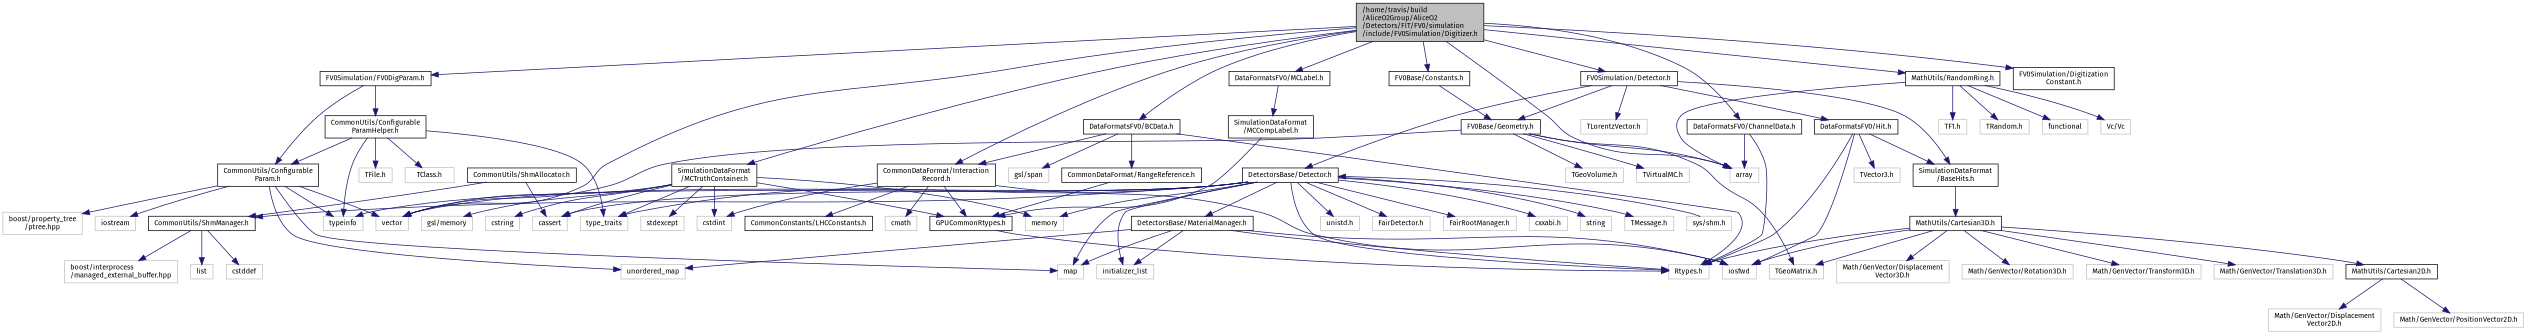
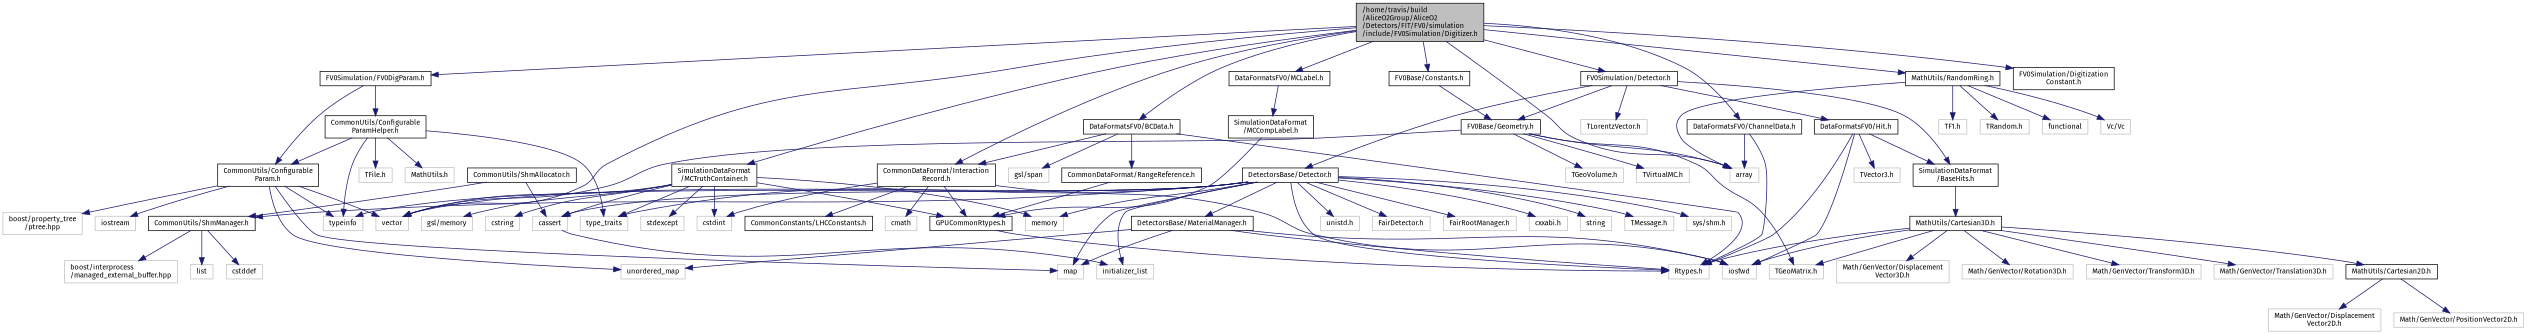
(430, 175) -> (430, 175)
(1524, 187) -> (1511, 187)
(1162, 246) -> (776, 256)
